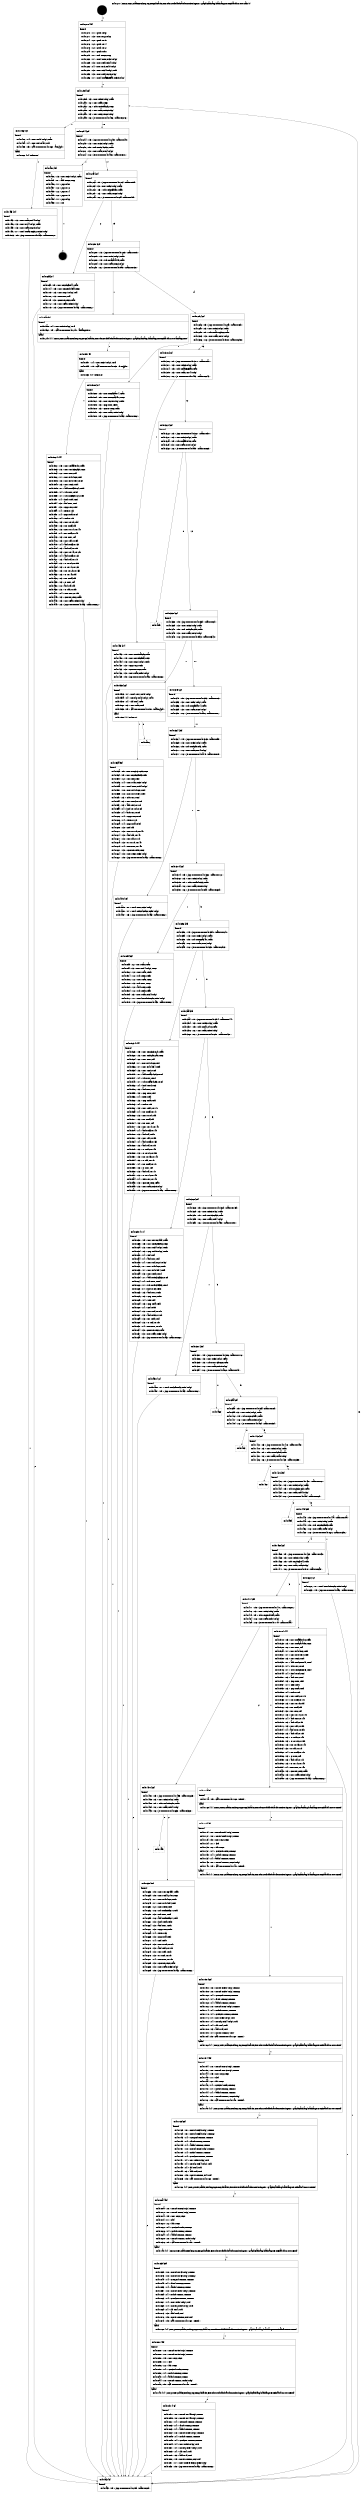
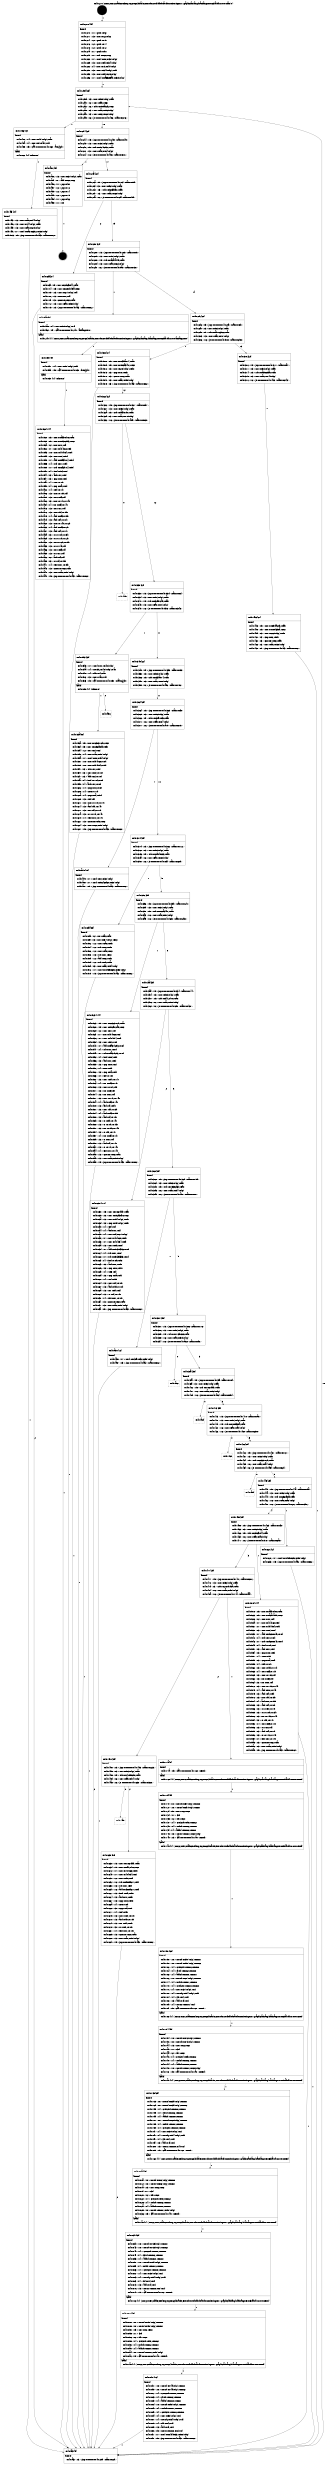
(185, 400) -> (123, 390)
